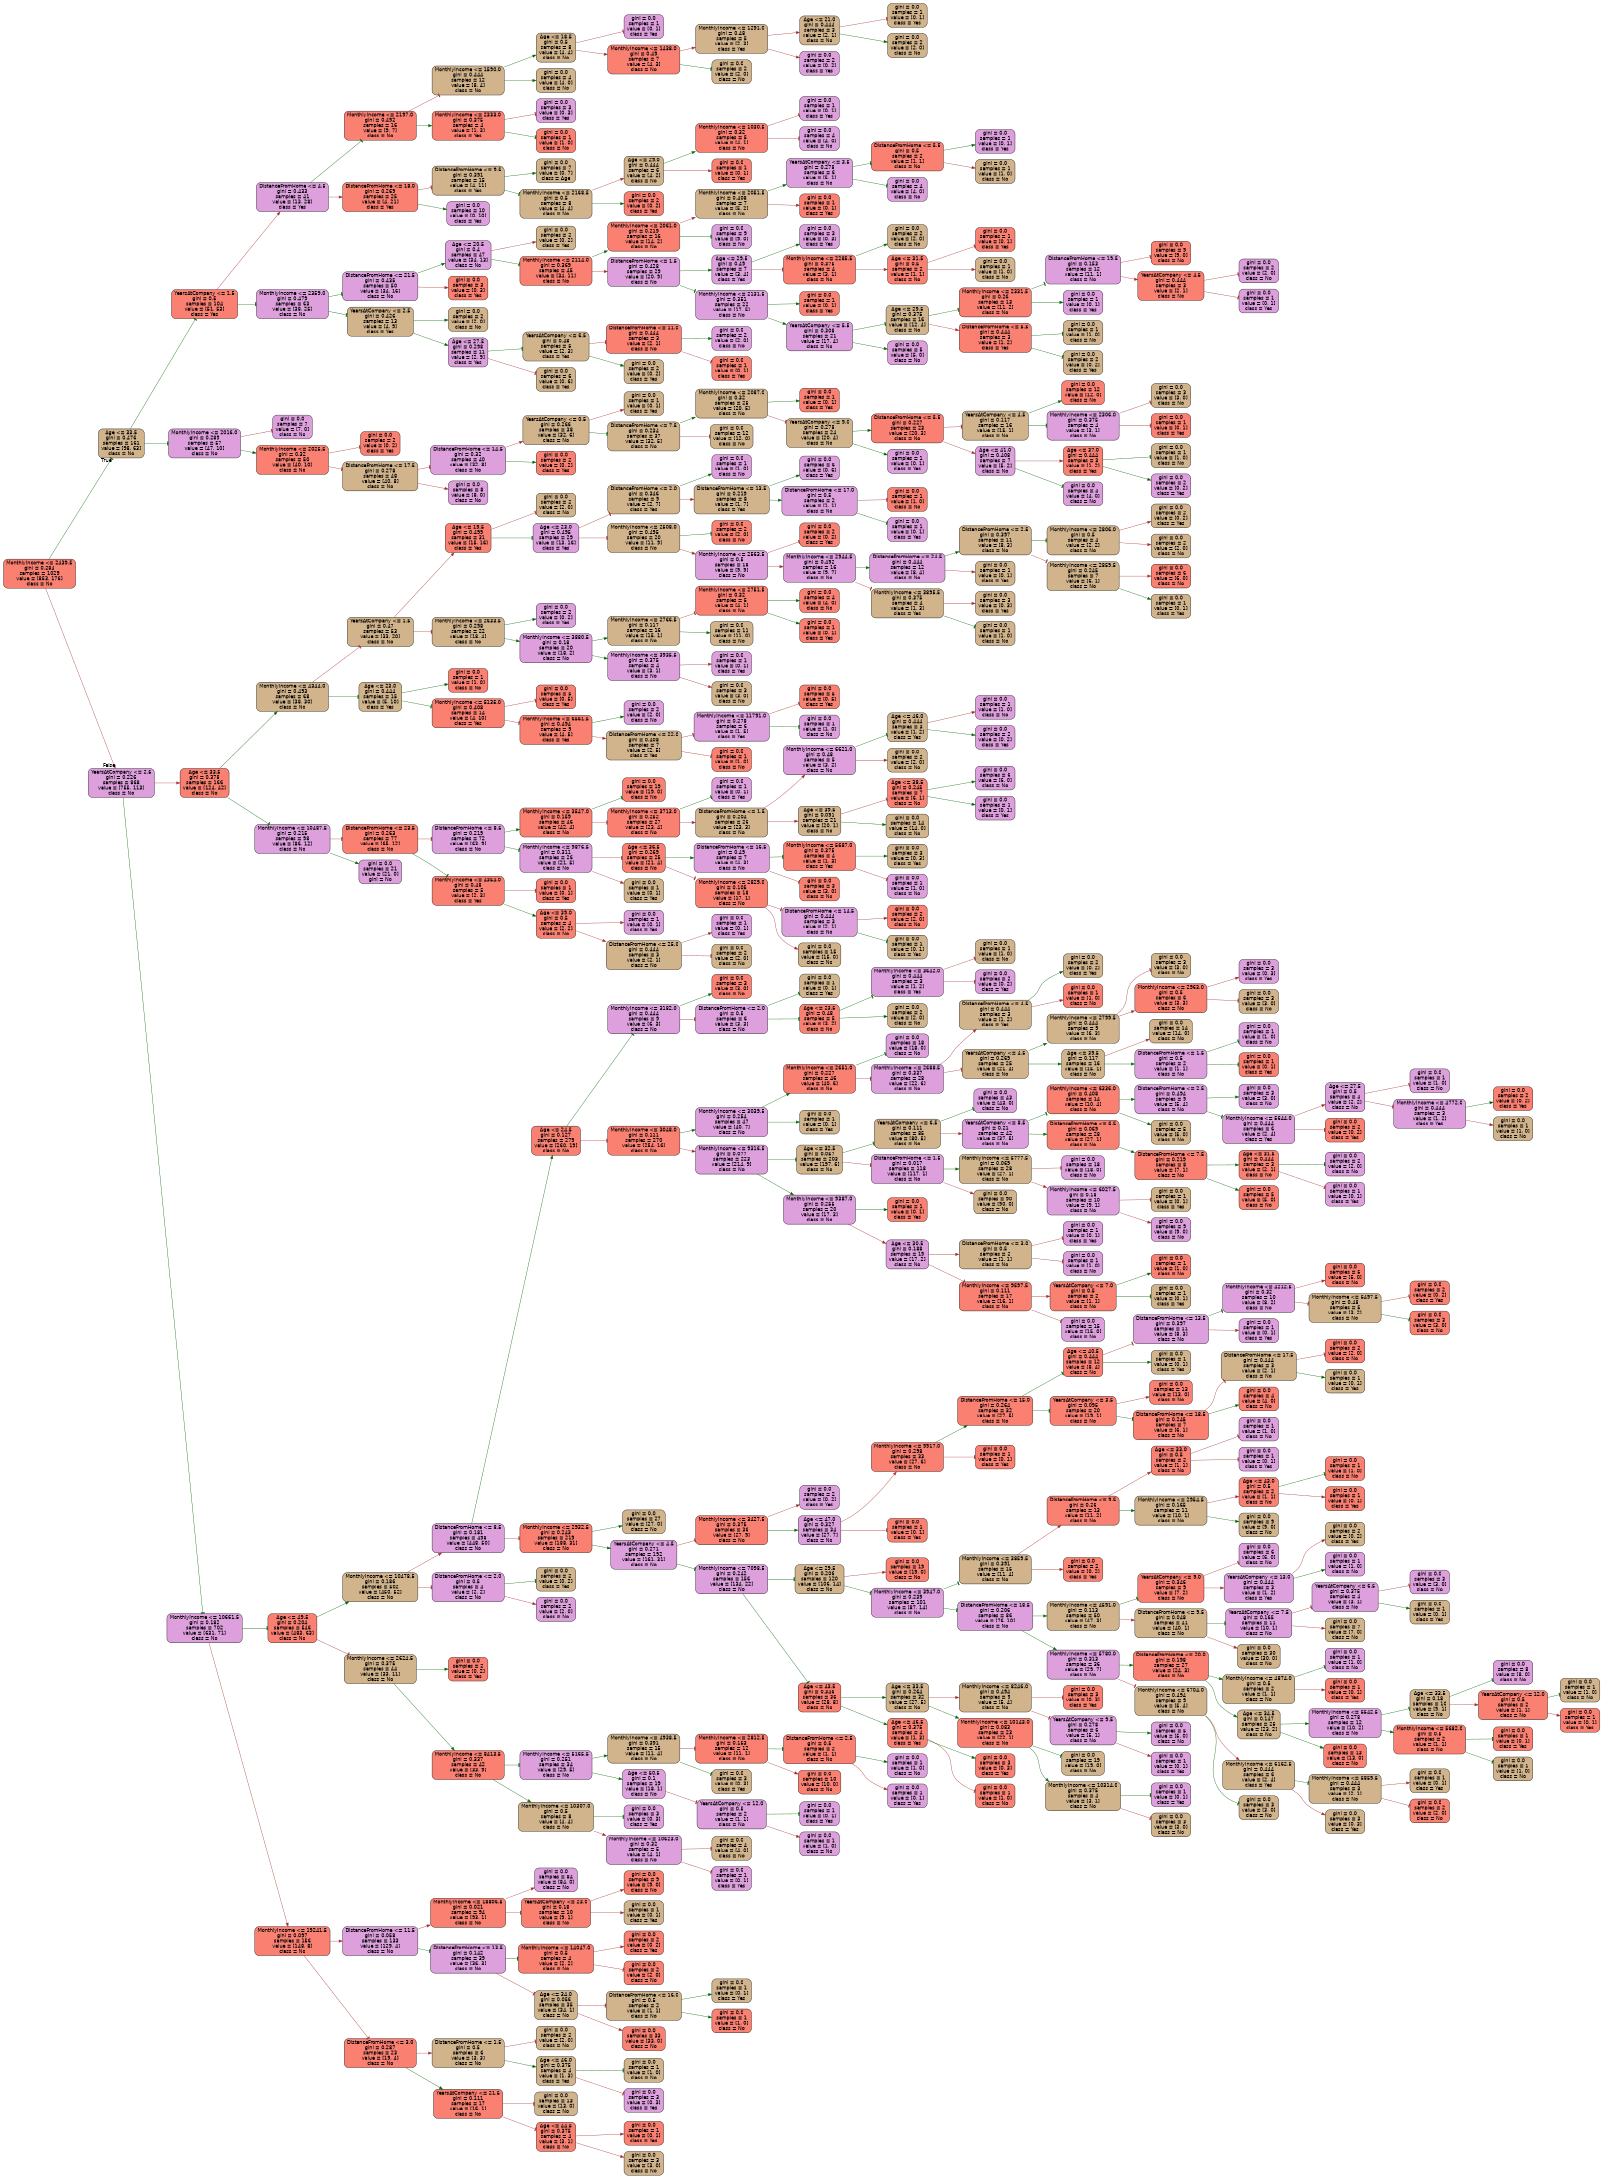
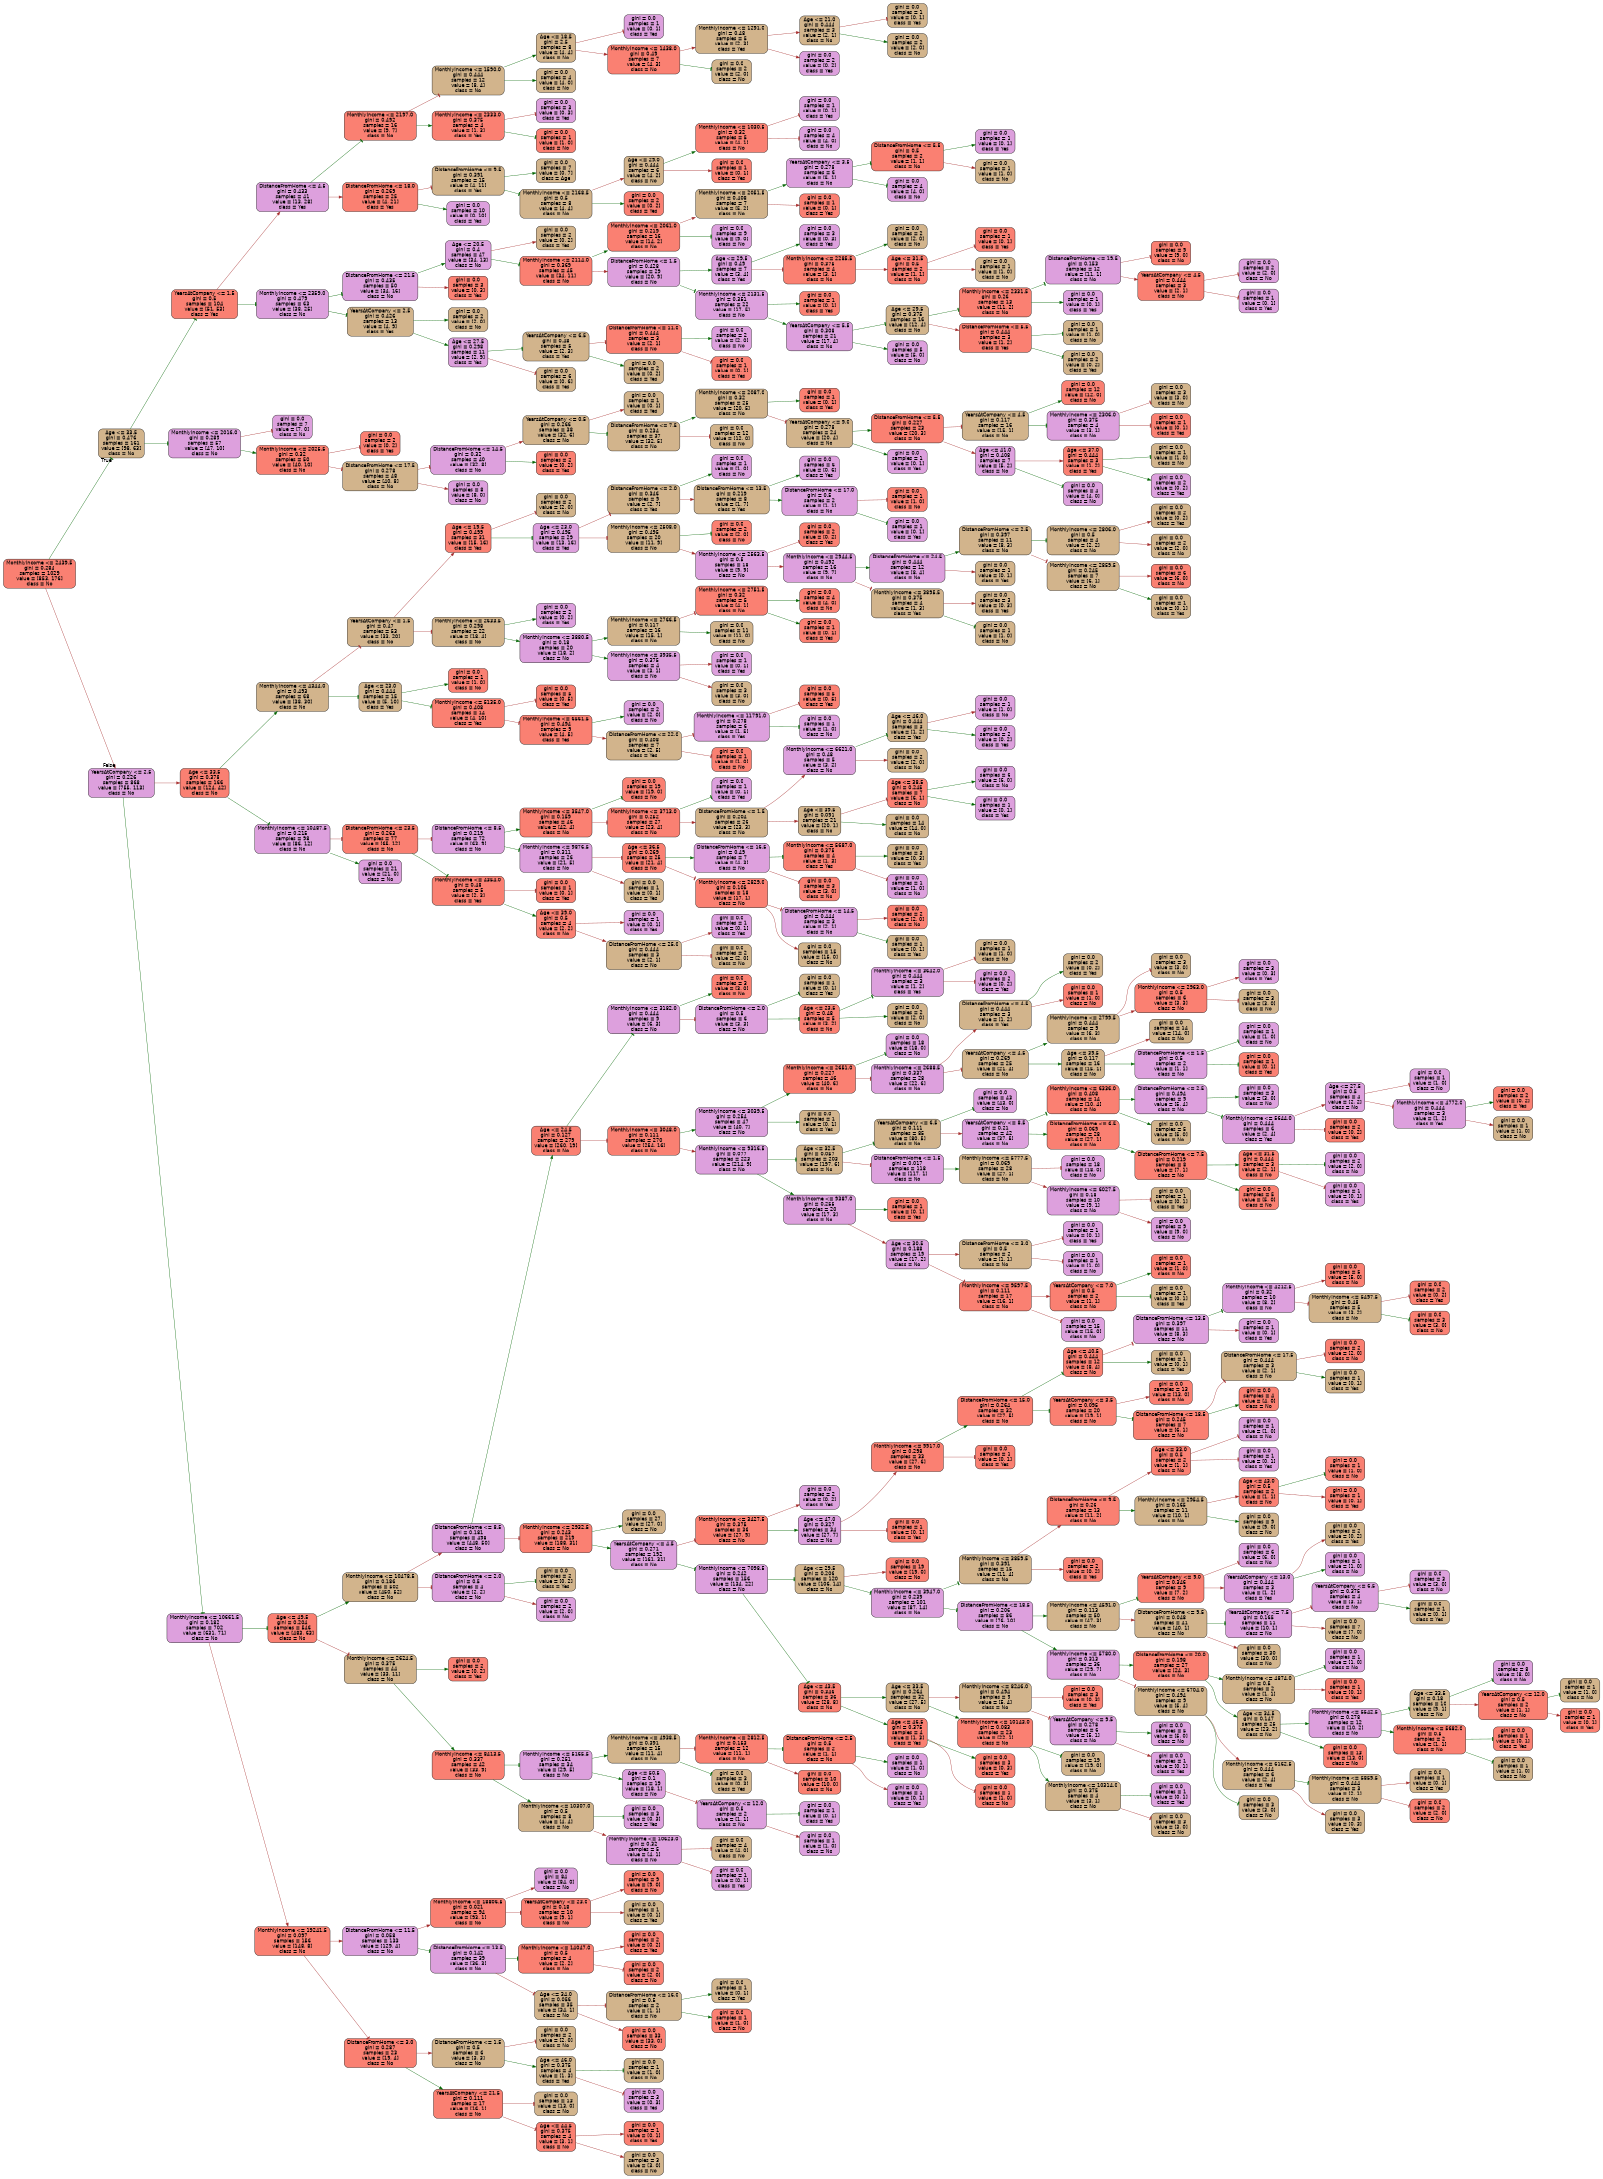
(556, 48) -> (556, 48)
(380, 872) -> (380, 872)
(995, 1202) -> none
(556, 1880) -> (556, 1880)
